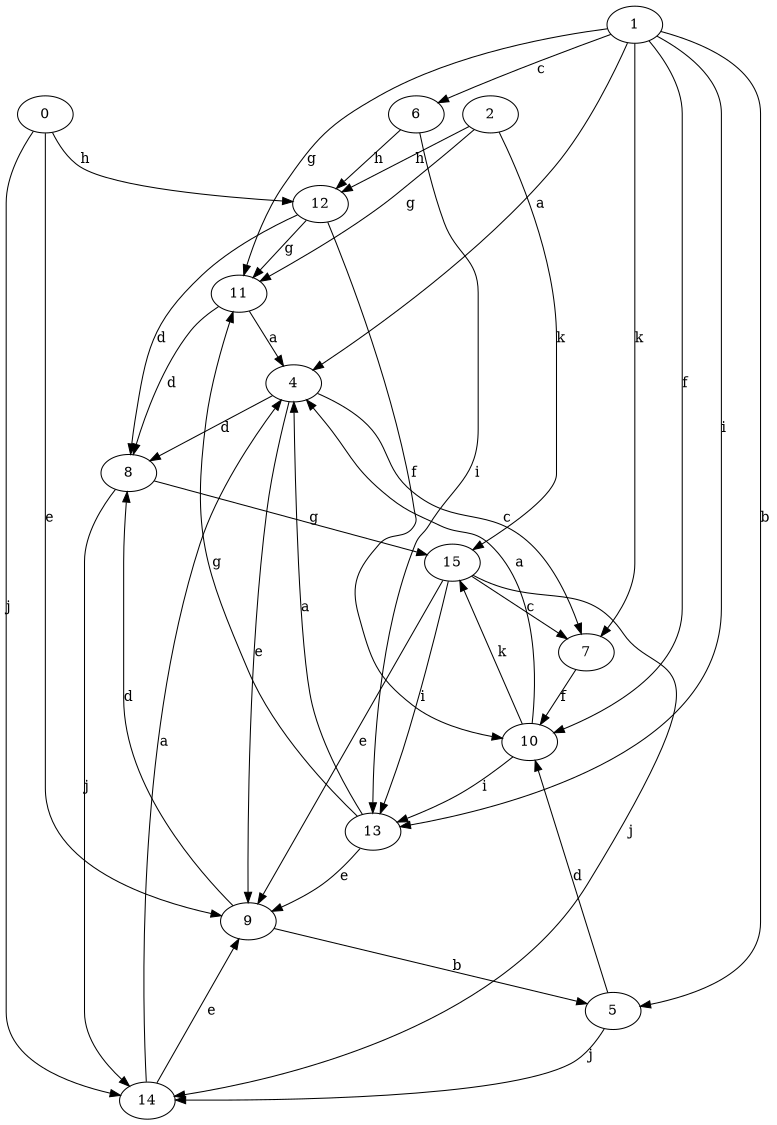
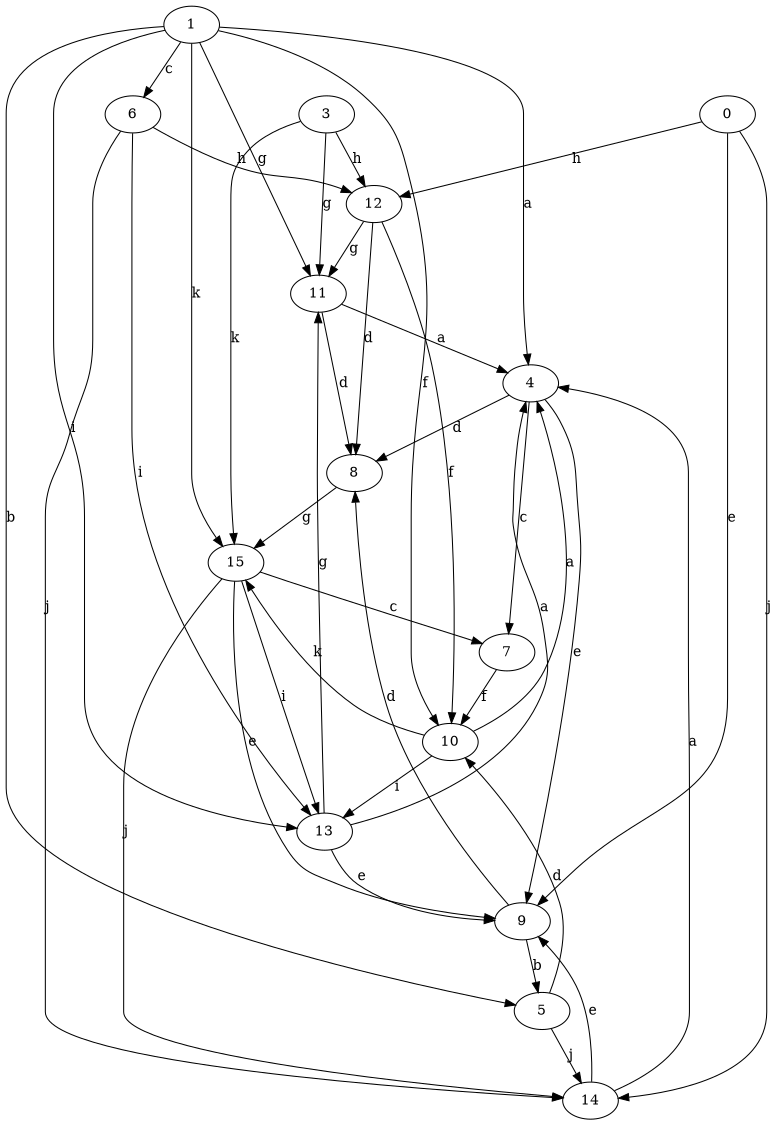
(491, 114) -> (327, 114)
(635, 339) -> (192, 294)
(85, 786) -> (45, 825)
